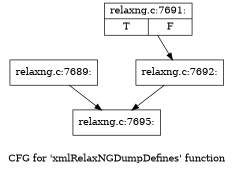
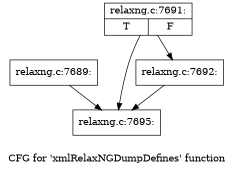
none -> (127, 68)
